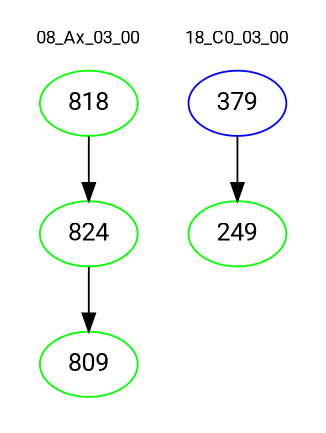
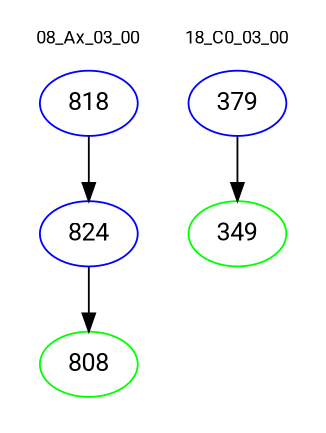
(89, 103) -> (89, 103)
(89, 234) -> (89, 234)
(237, 234) -> (237, 234)
(89, 364) -> (89, 364)
